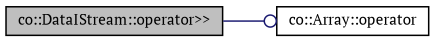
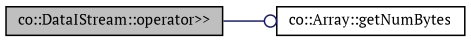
(353, 21) -> (371, 21)
